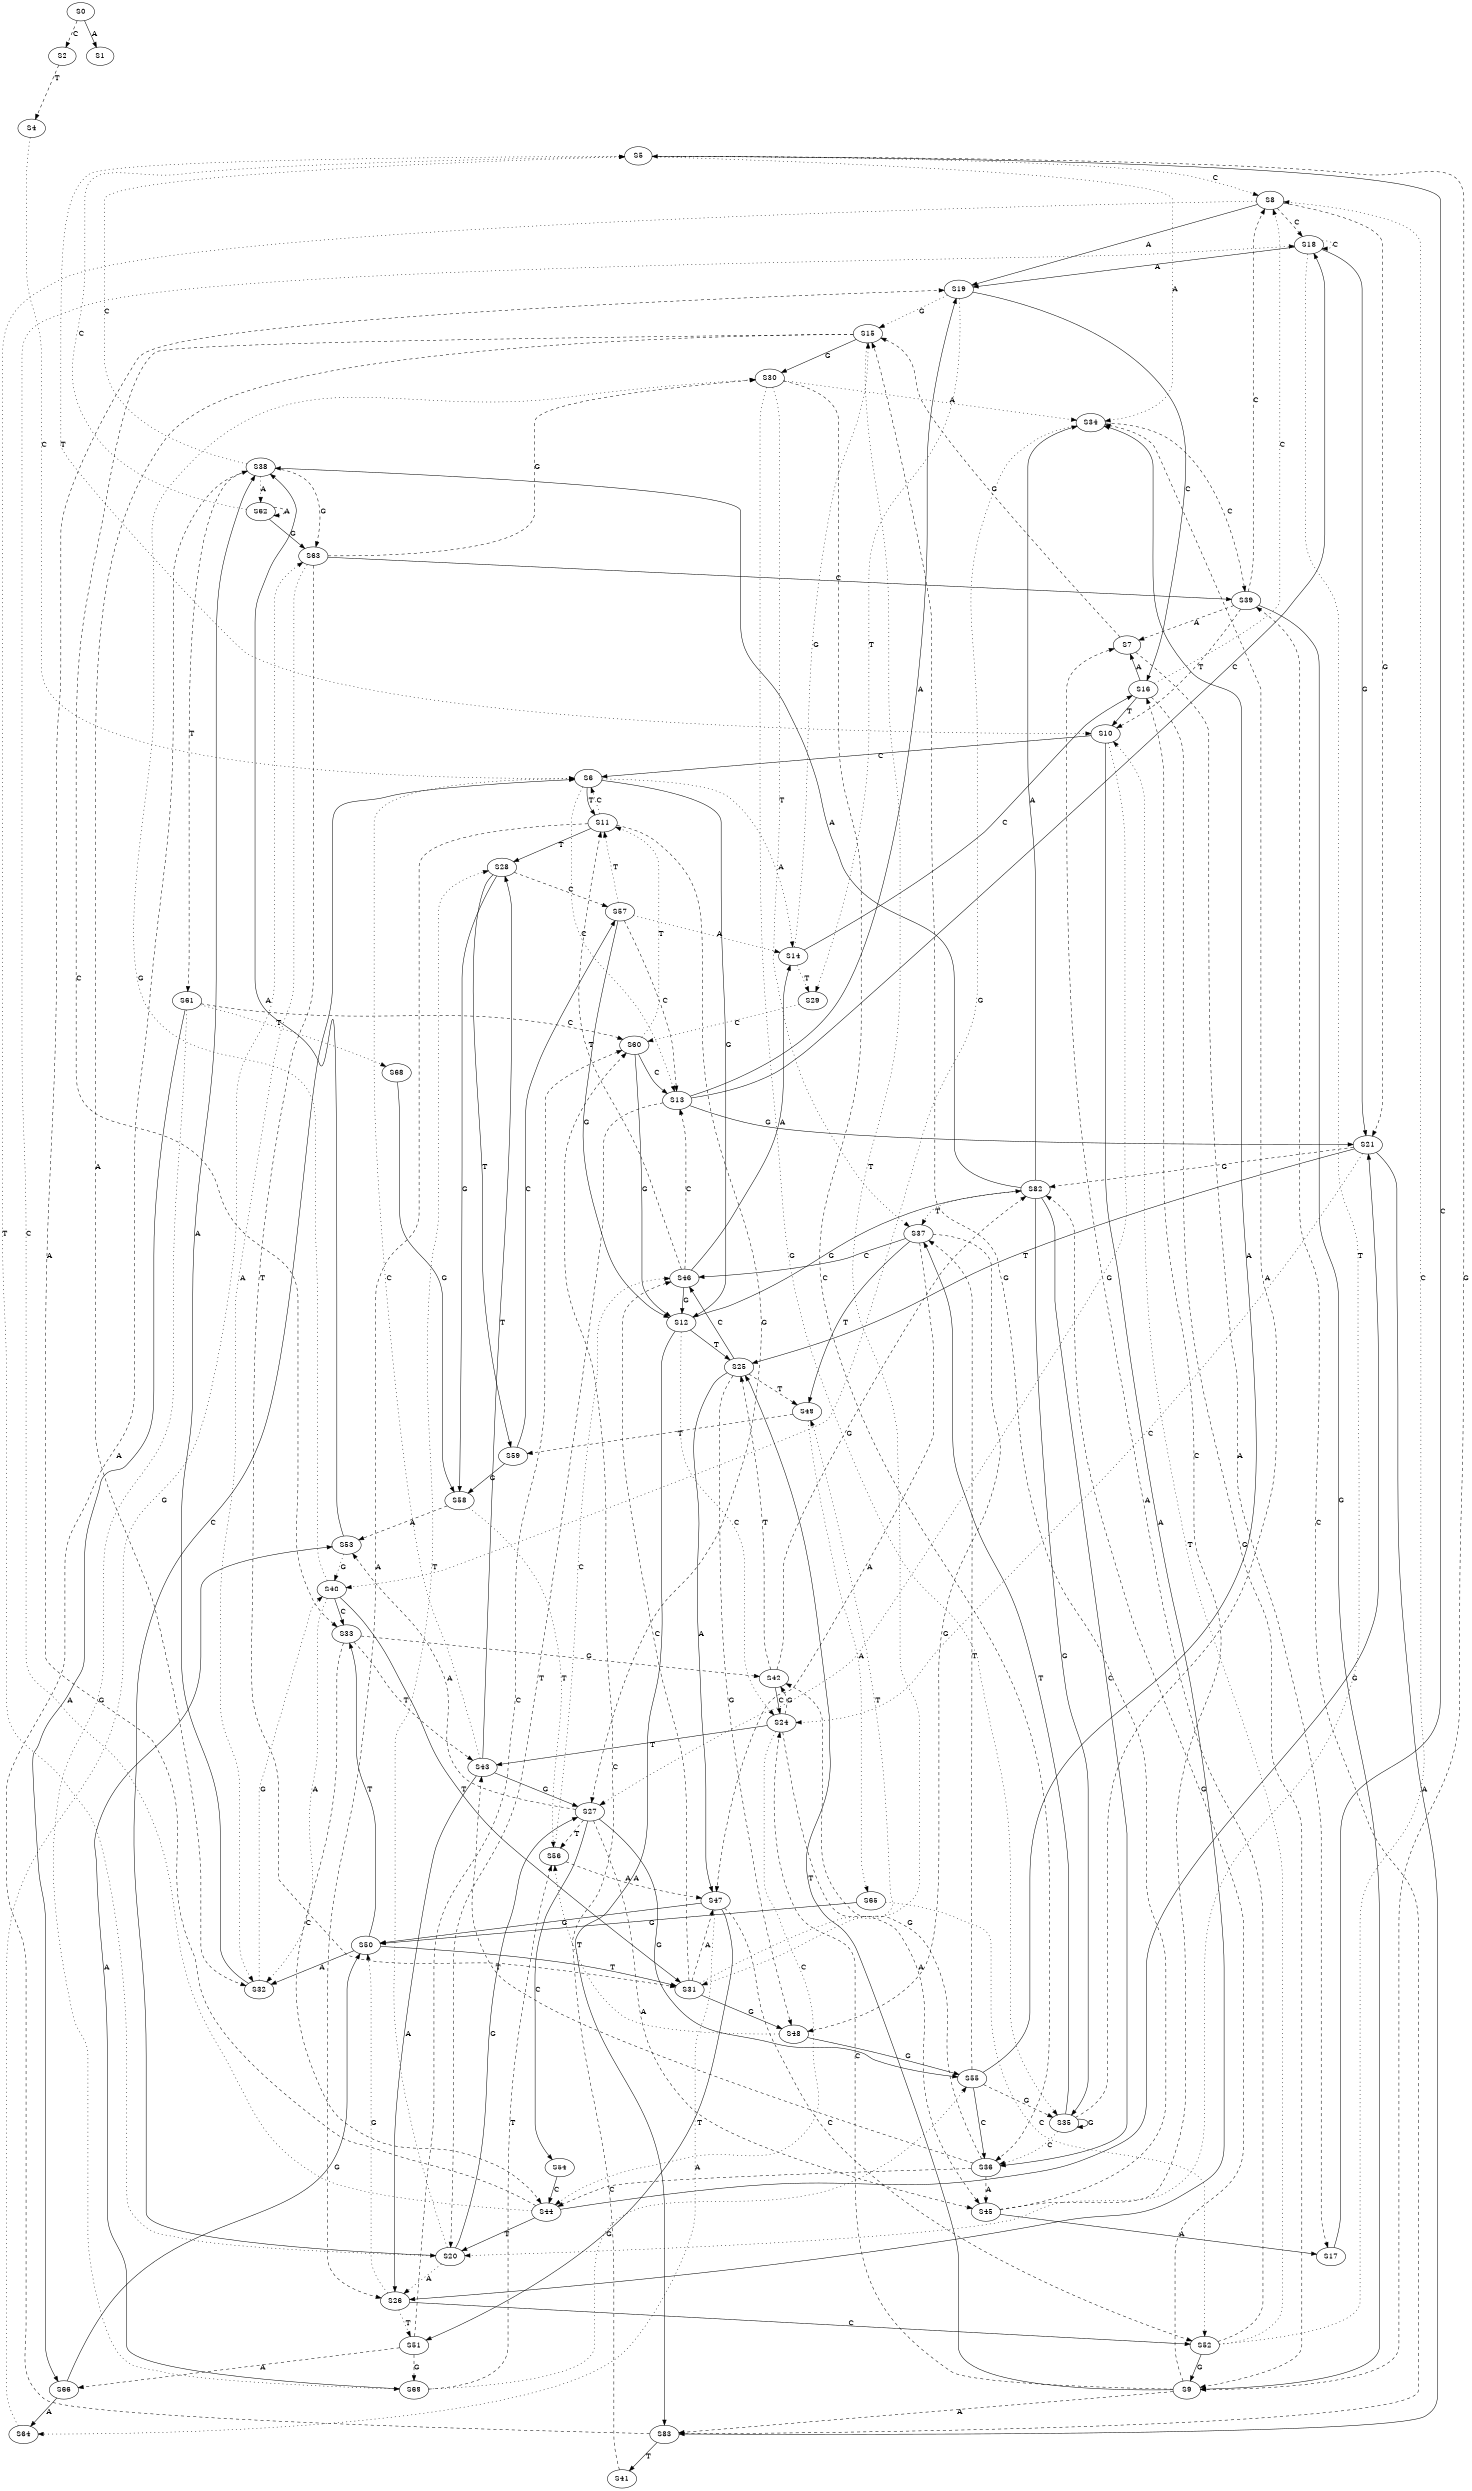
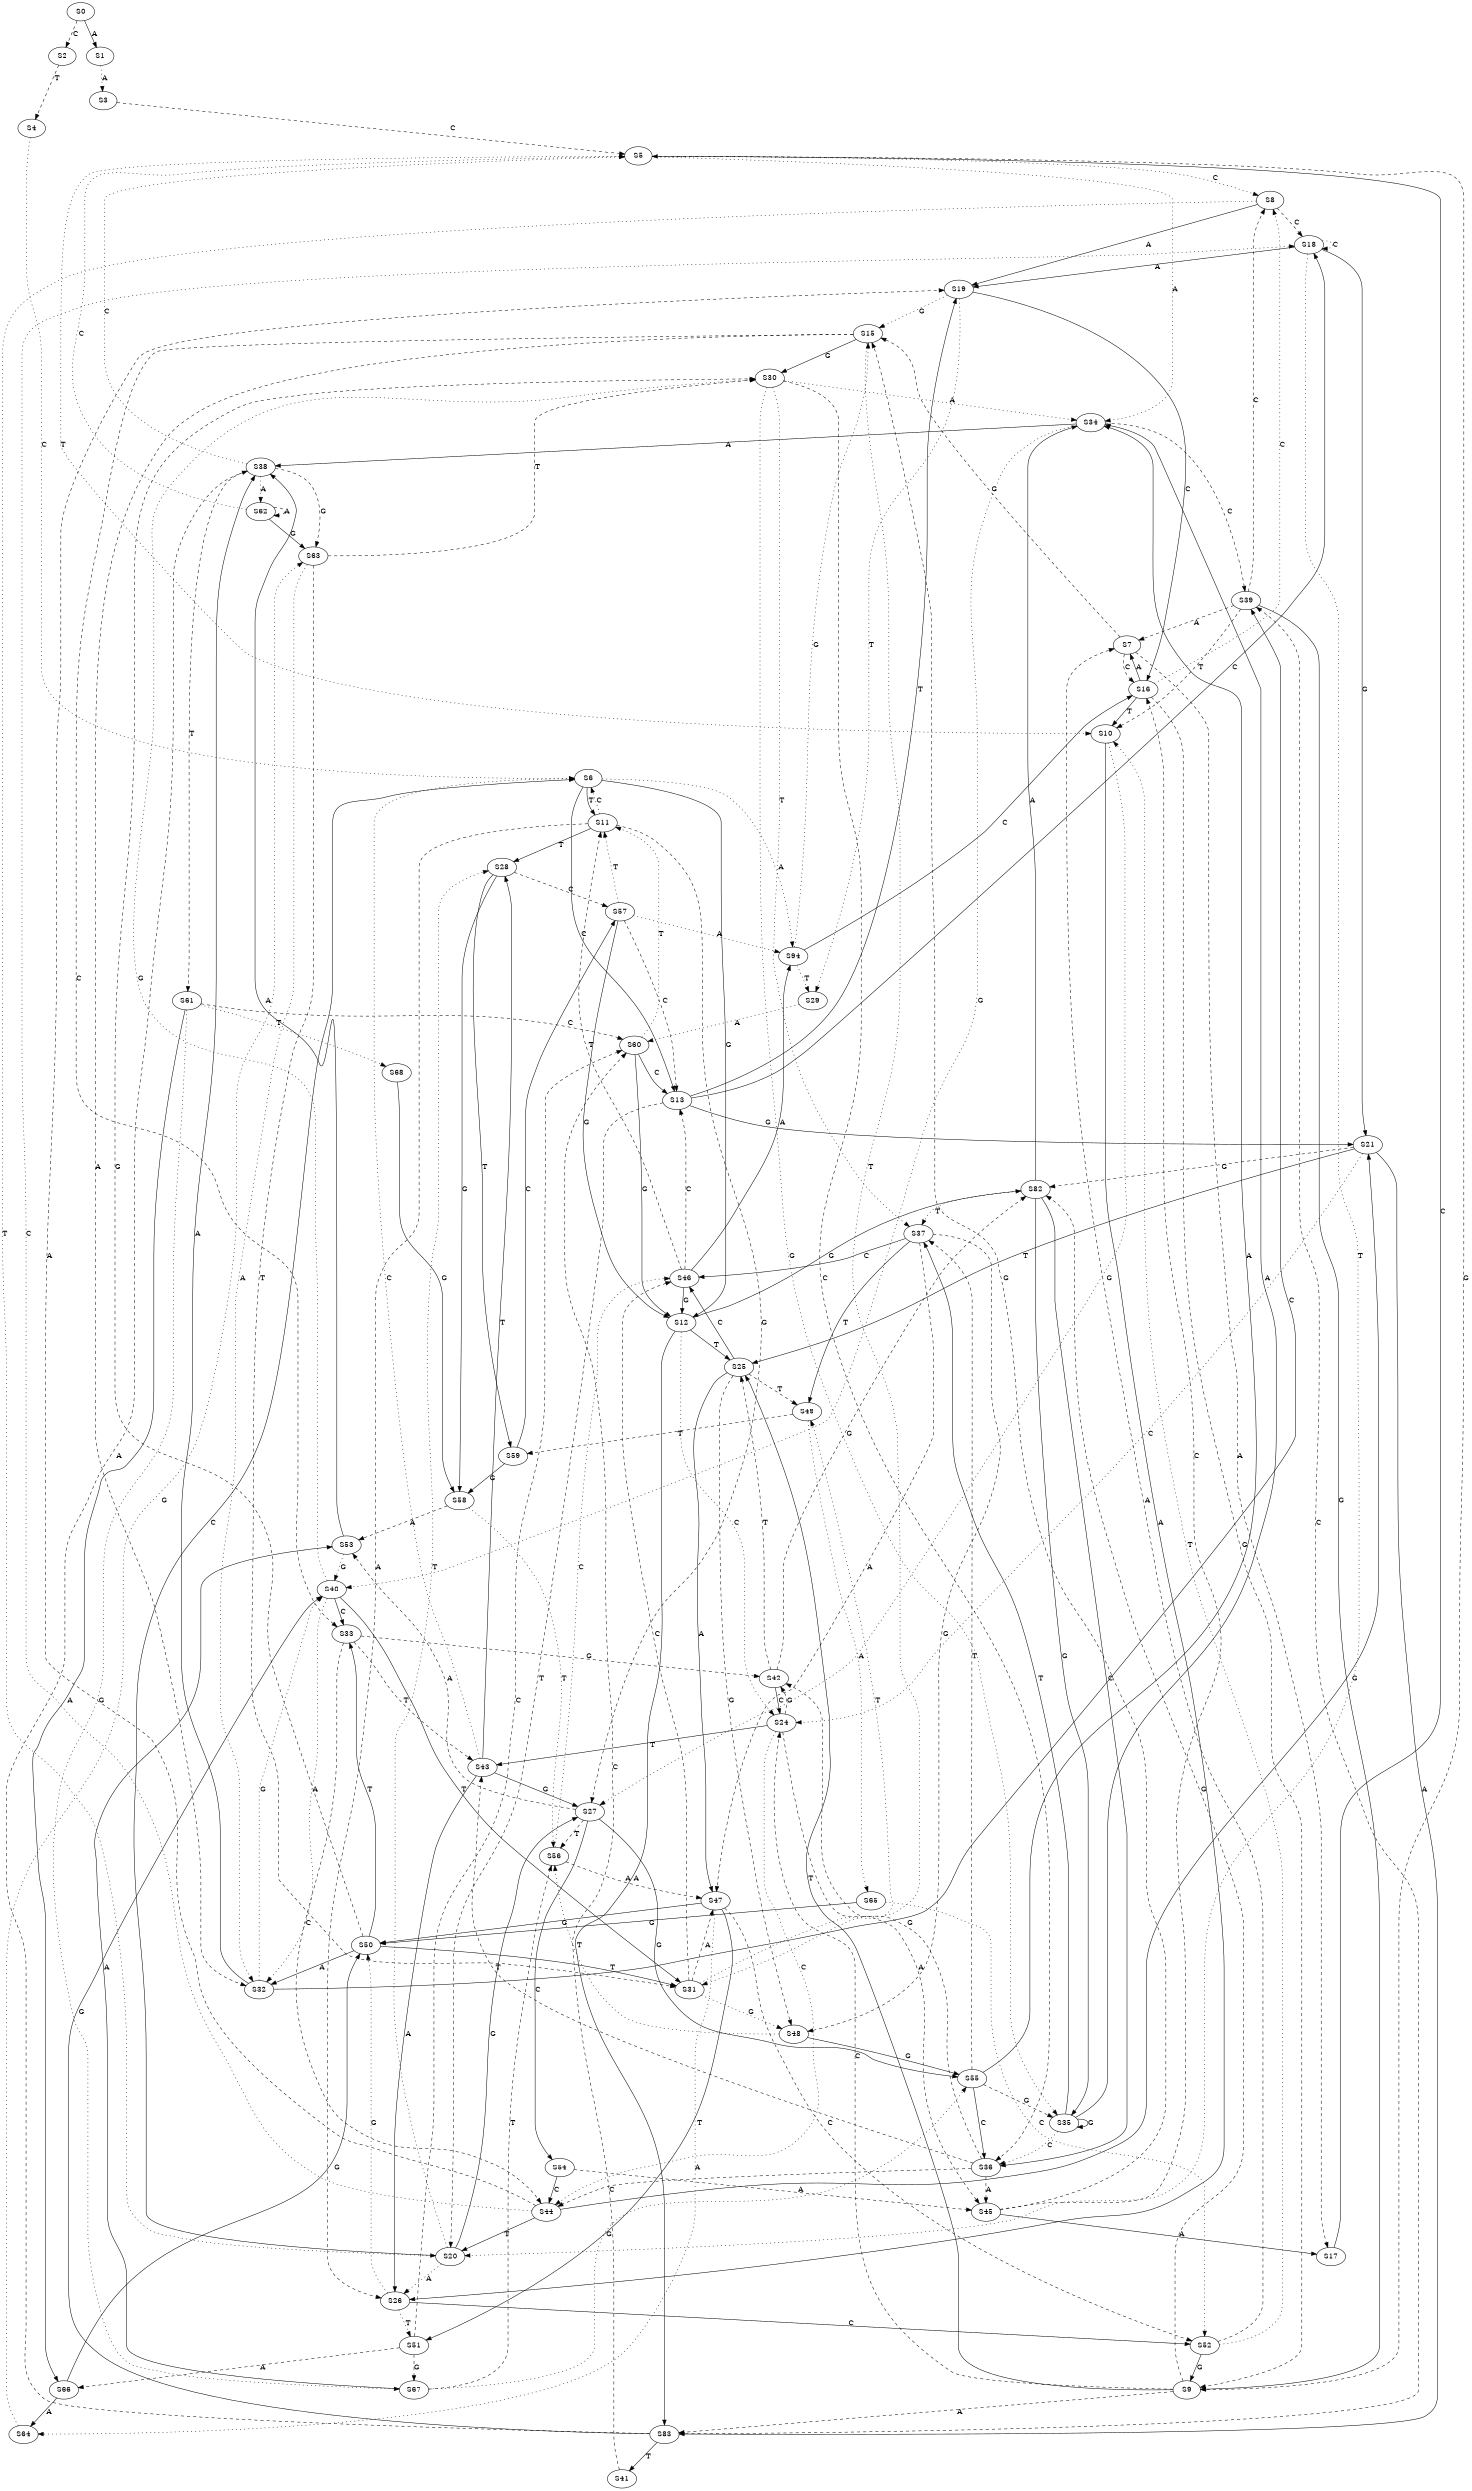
none -> (103, 101)
(538, 467) -> (538, 467)
(755, 577) -> (1134, 1650)
(1383, 633) -> none
(744, 647) -> (678, 445)
none -> (1124, 667)
(921, 689) -> (921, 689)
(849, 756) -> none
none -> (120, 940)
(587, 947) -> (587, 947)
(793, 956) -> (793, 956)
(737, 1023) -> (737, 1023)
(1263, 1277) -> (1263, 1277)
(1421, 1286) -> none
(739, 2011) -> (739, 2011)
(687, 2103) -> (770, 2190)
none -> (68, 2229)
(414, 2390) -> (414, 2390)
